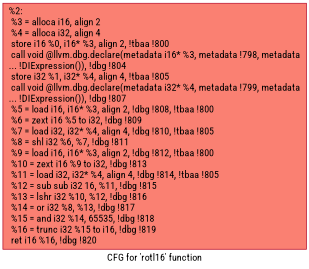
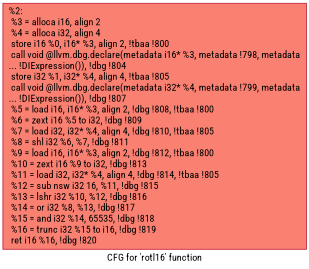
(83, 186) -> (84, 186)
